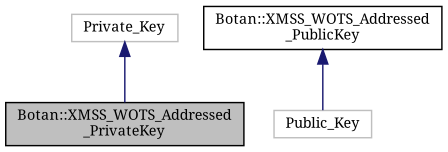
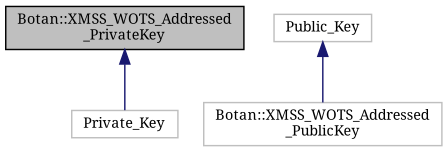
(323, 28) -> (323, 124)
(125, 80) -> (125, 87)
(323, 87) -> (323, 80)
